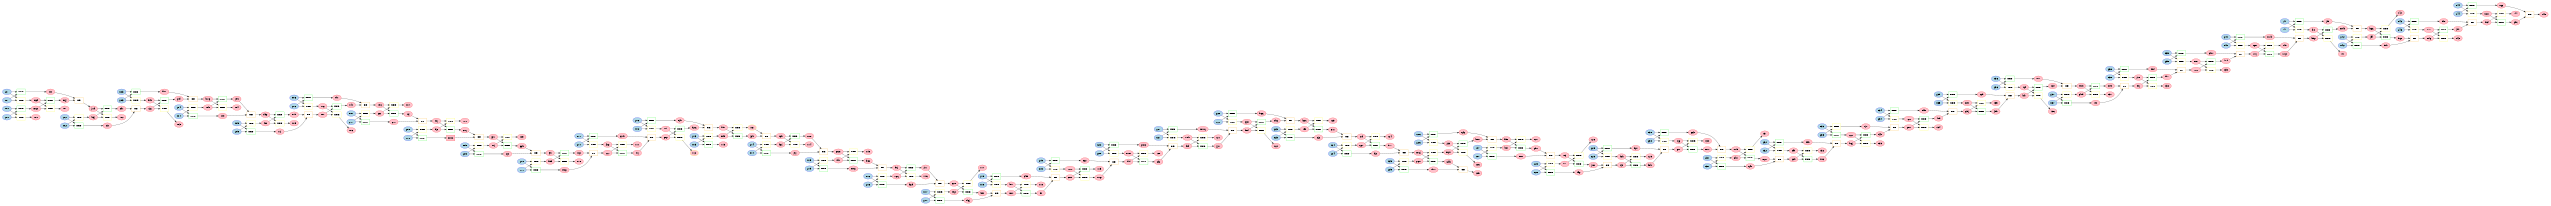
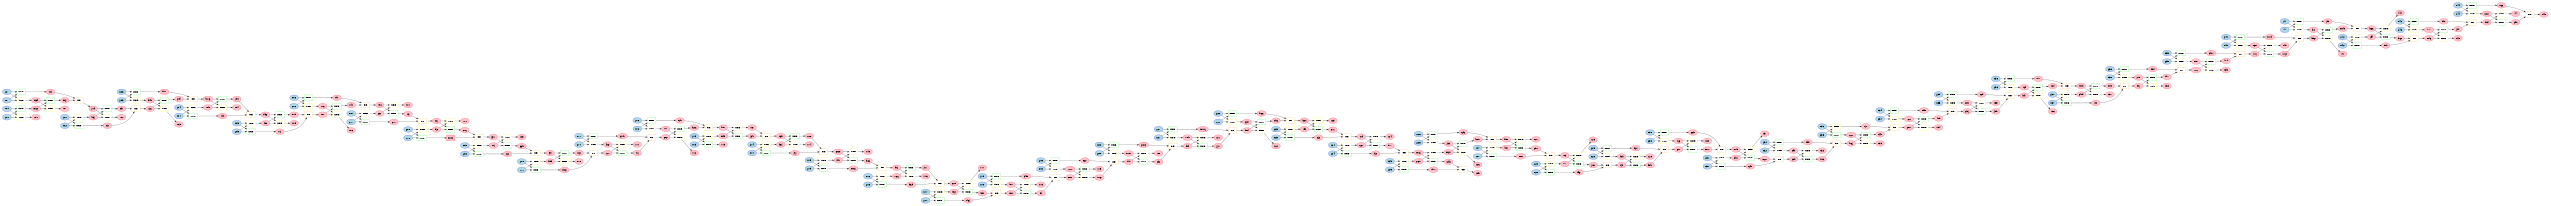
(752, 128) -> (752, 128)
(694, 153) -> (694, 153)
